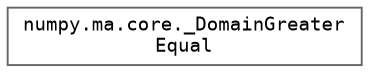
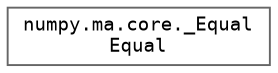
(185, 36) -> (139, 36)
